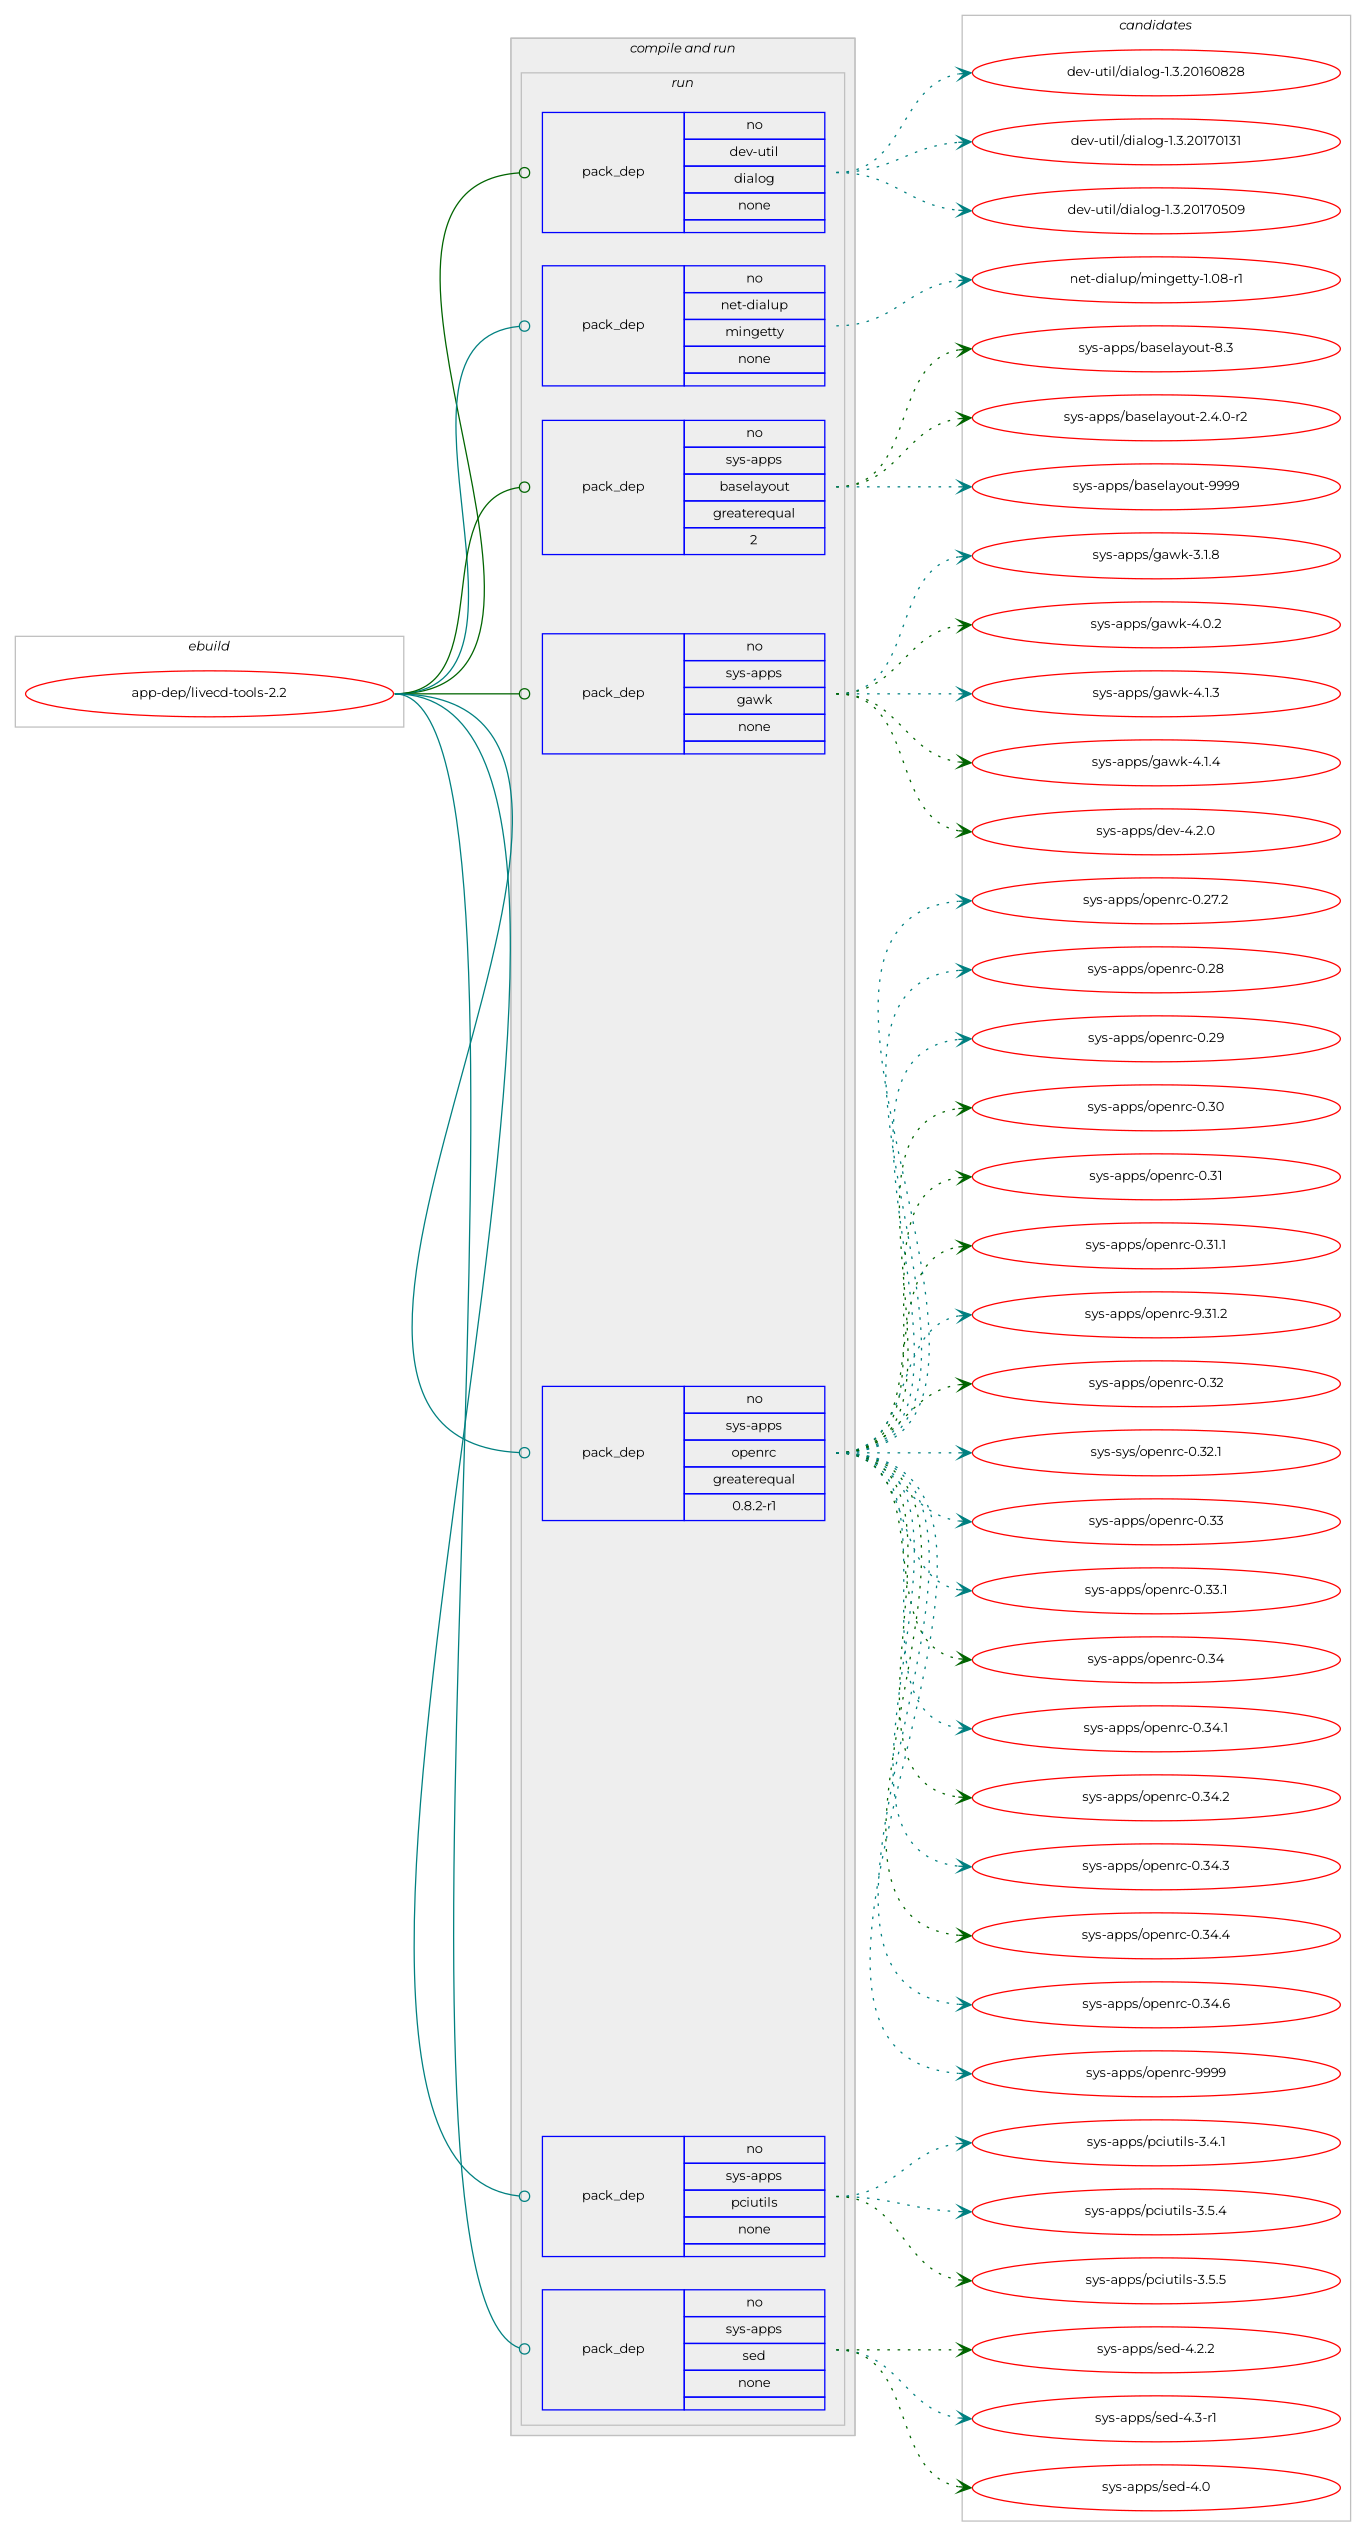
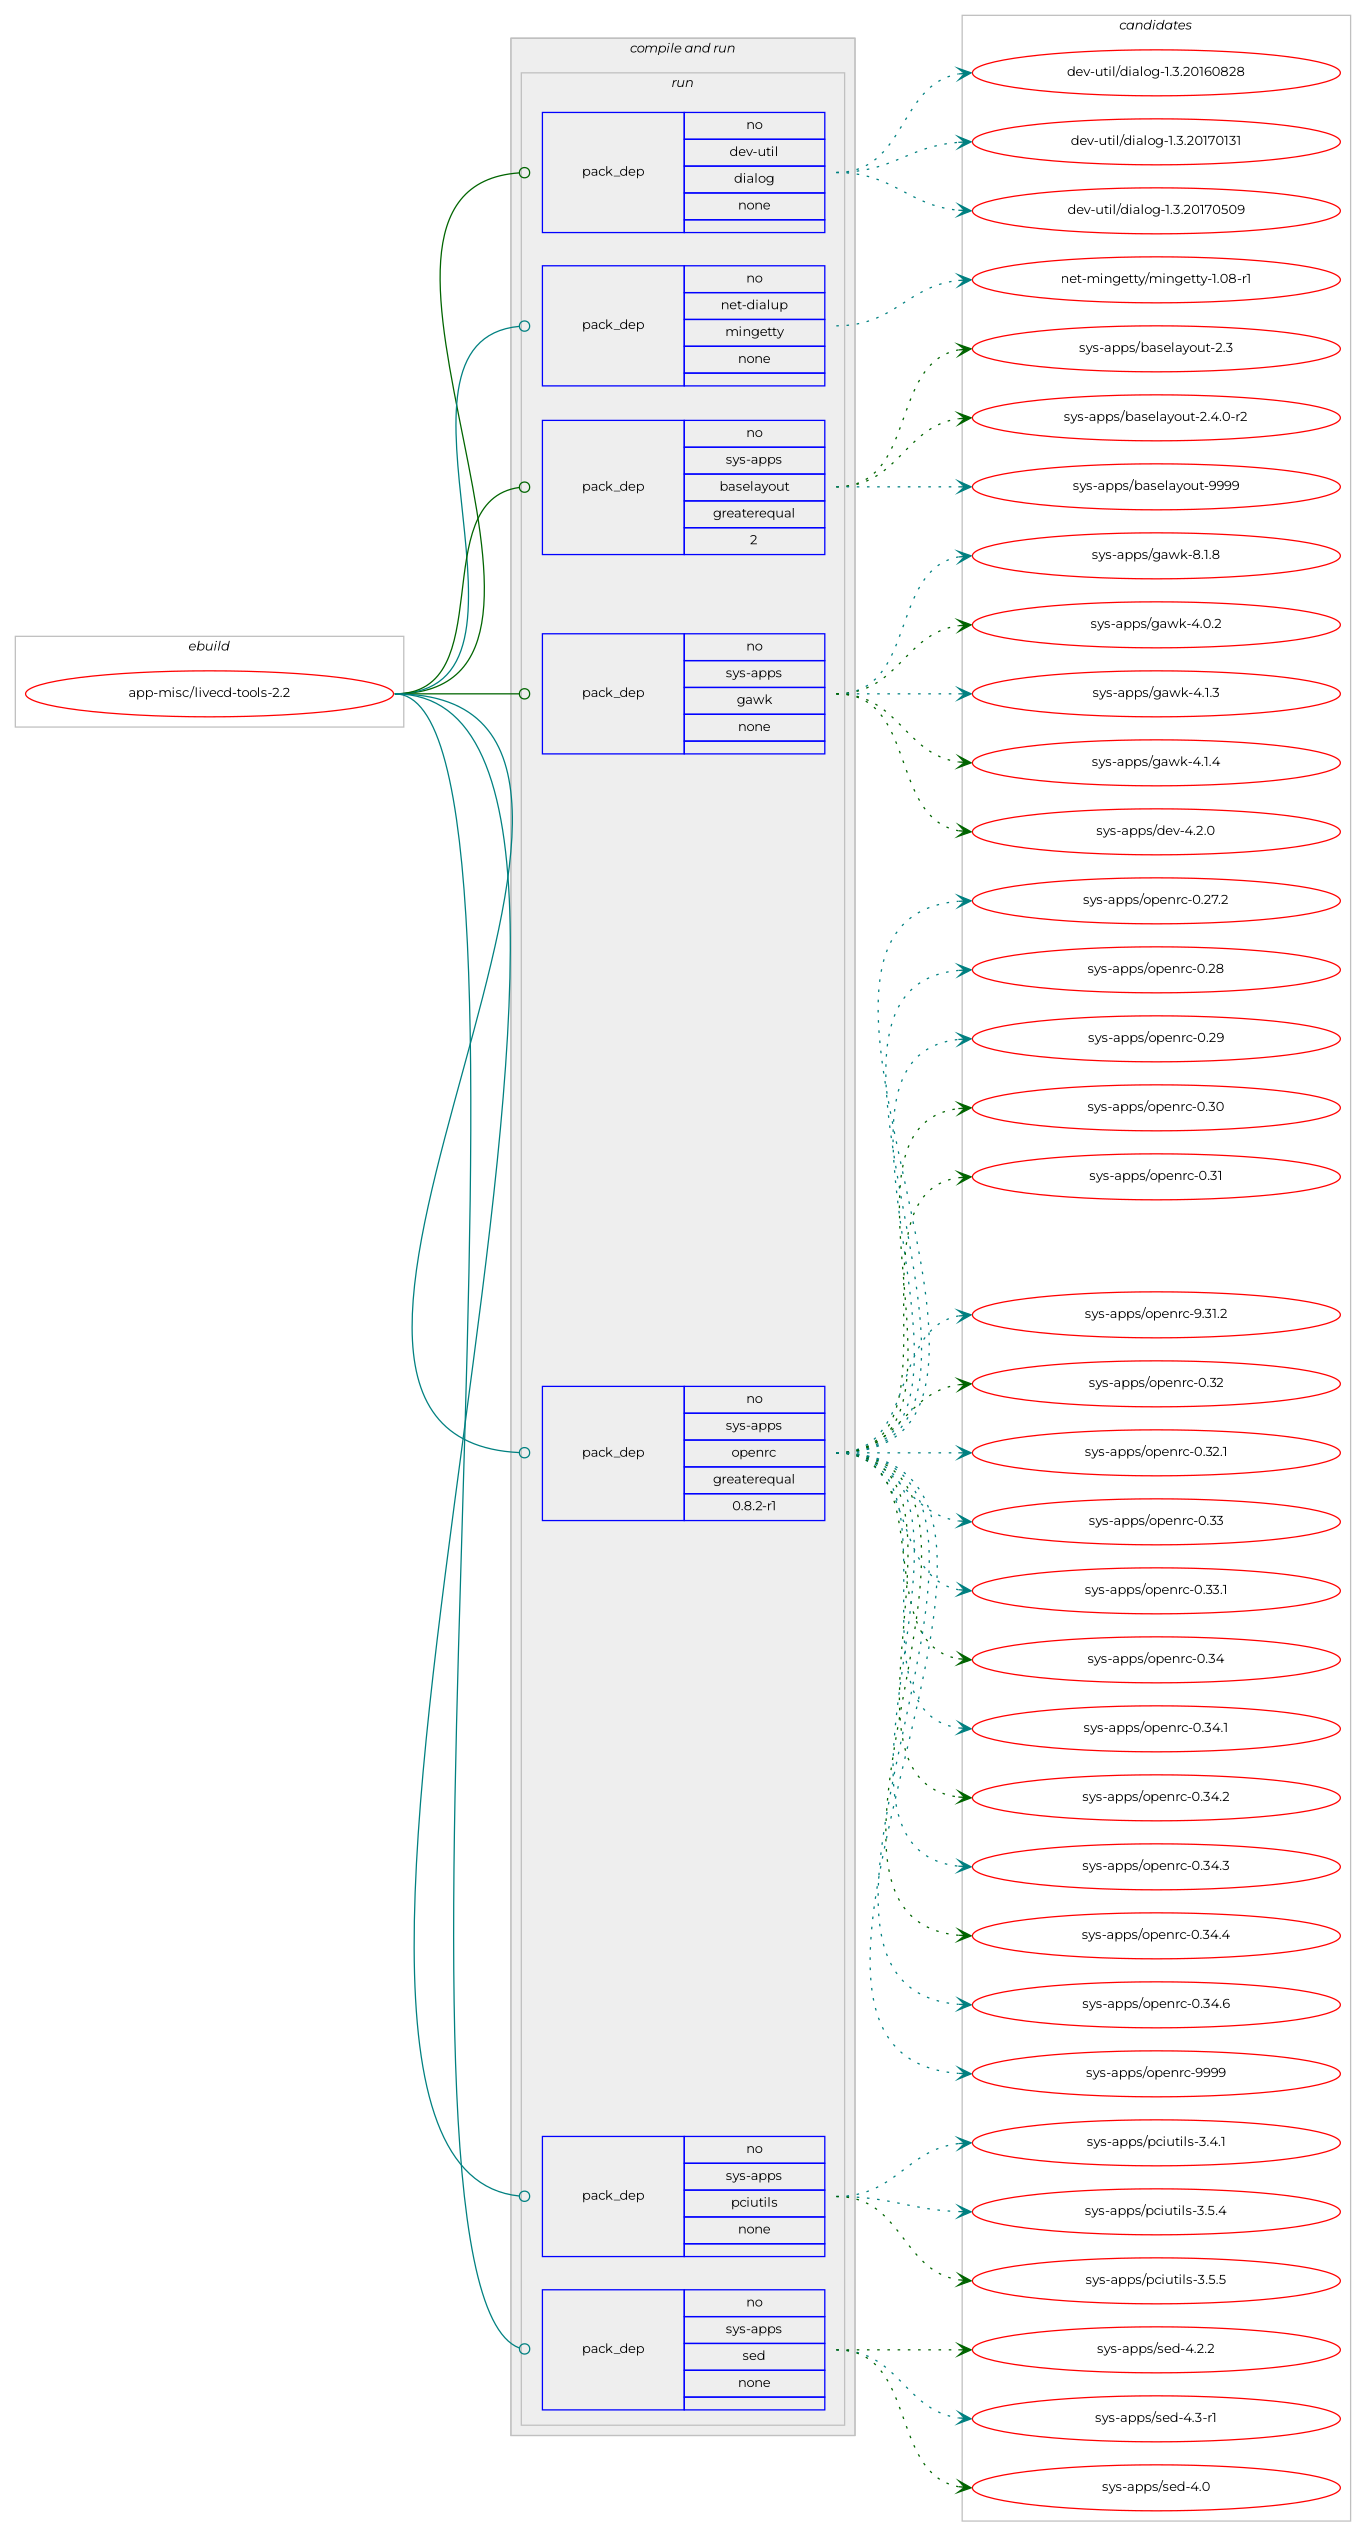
(1156, 280) -> (1156, 280)
(1156, 349) -> (1156, 349)
(1156, 556) -> (1156, 556)
(210, 694) -> (210, 694)
(1156, 1246) -> none
(1156, 1453) -> (1156, 1453)
